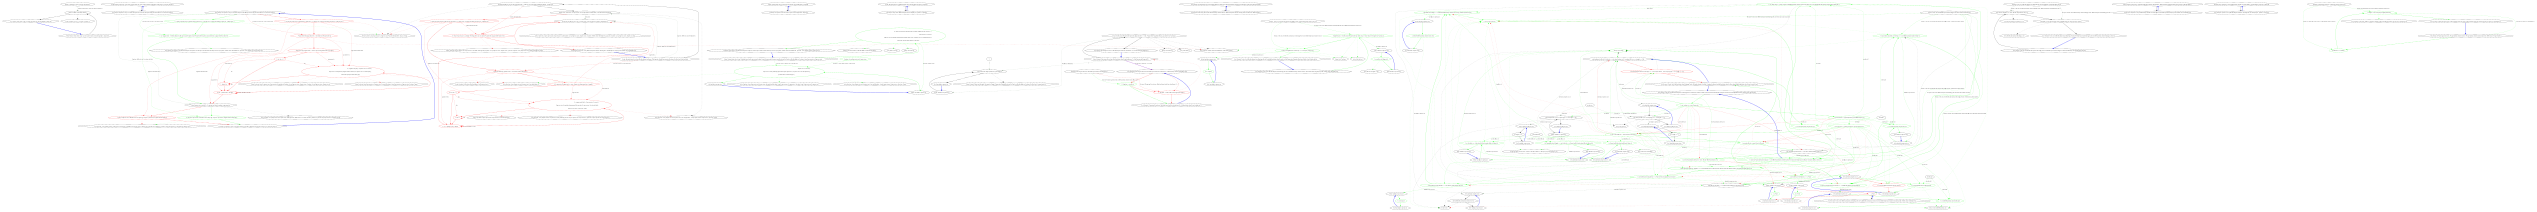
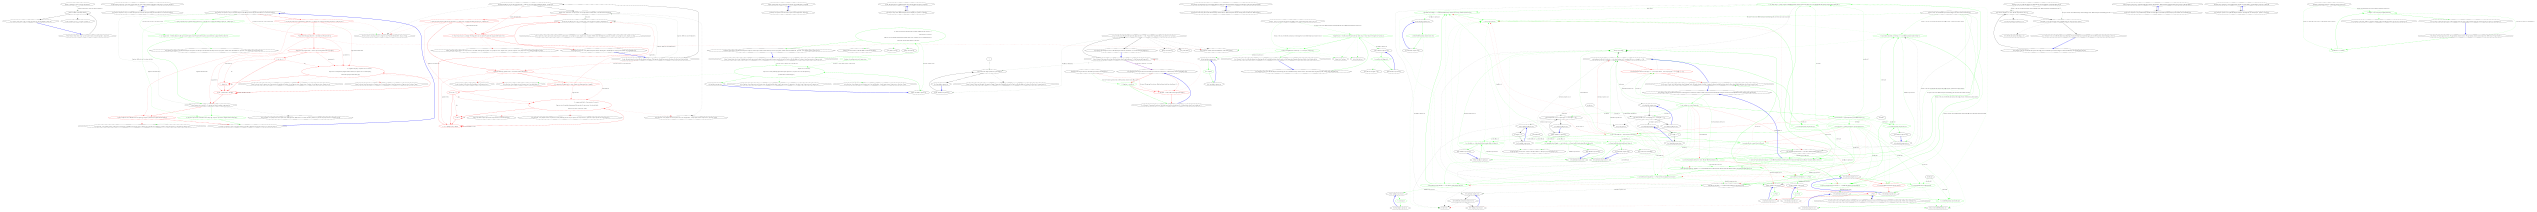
(1678, 130) -> (1583, 131)
(1801, 135) -> none
